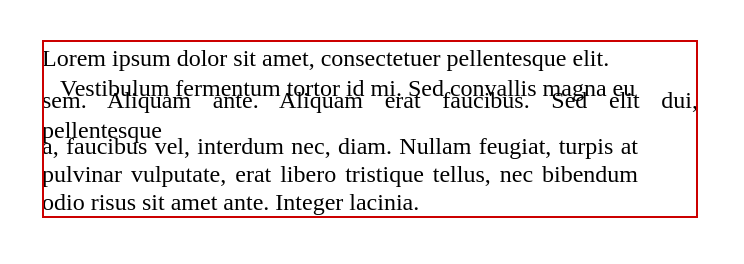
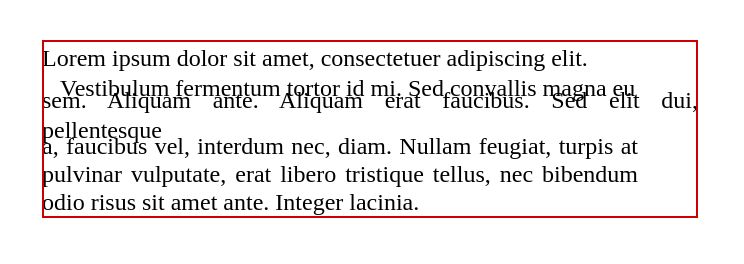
(341, 131) -> (341, 131)
